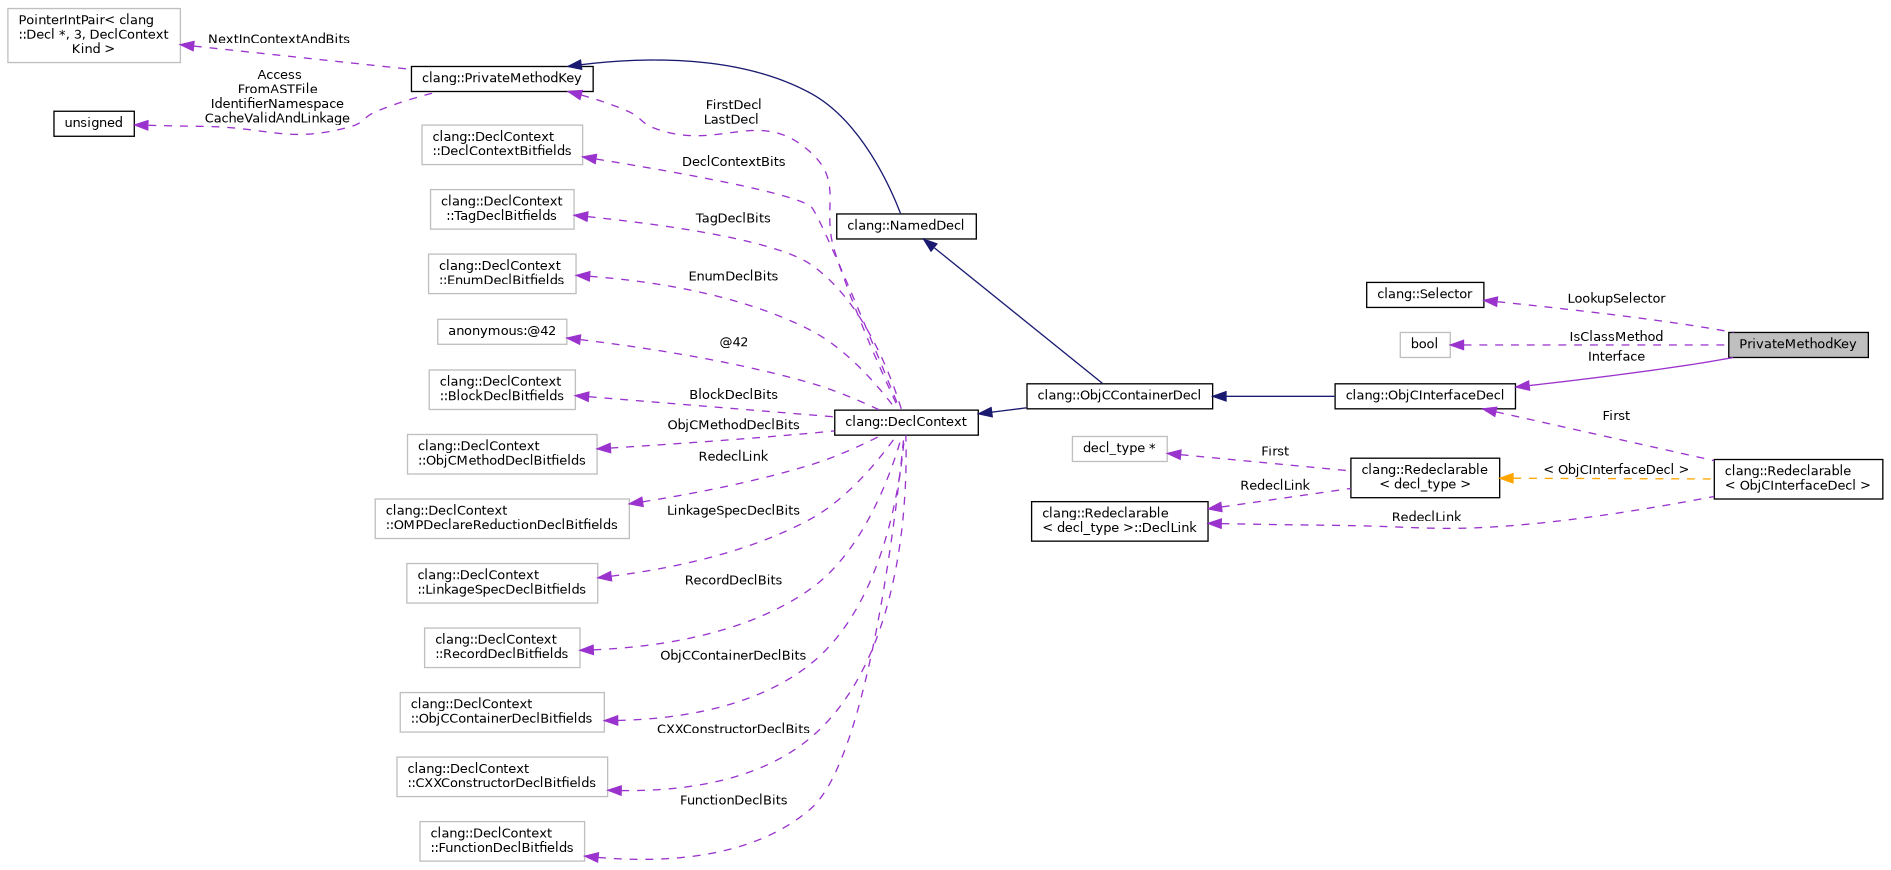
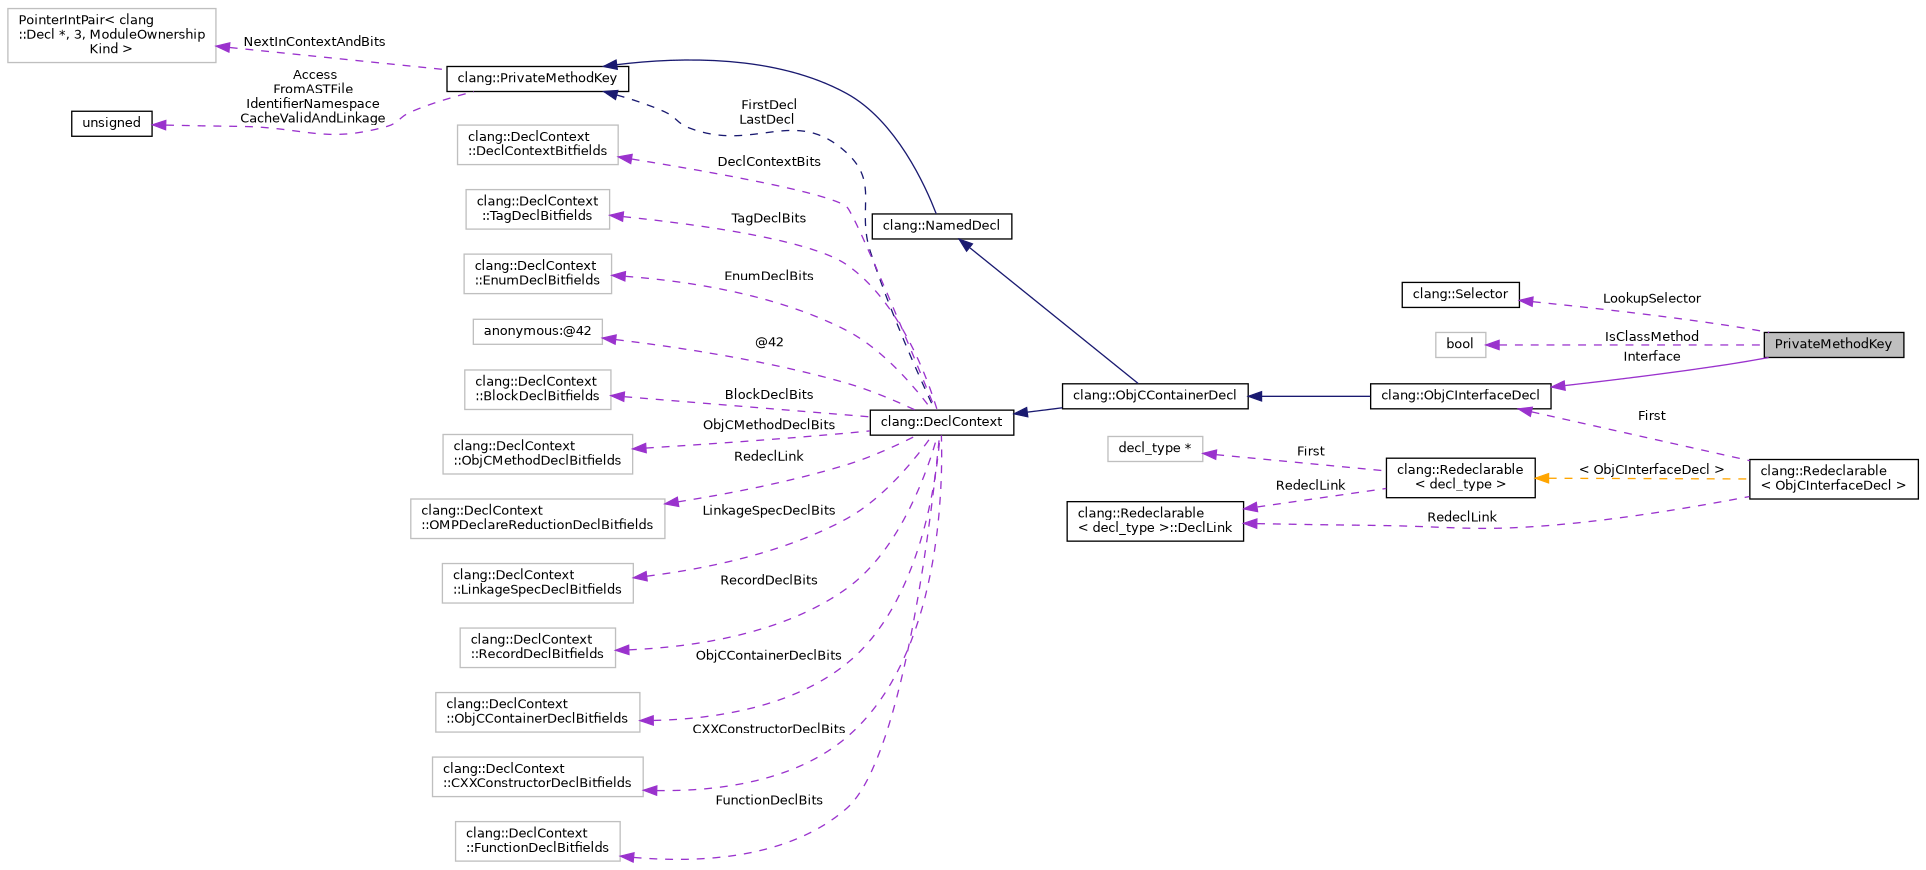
(94, 36) -> (112, 36)
(821, 165) -> (857, 165)
